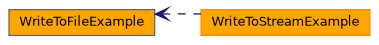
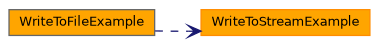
(185, 14) -> (172, 31)
